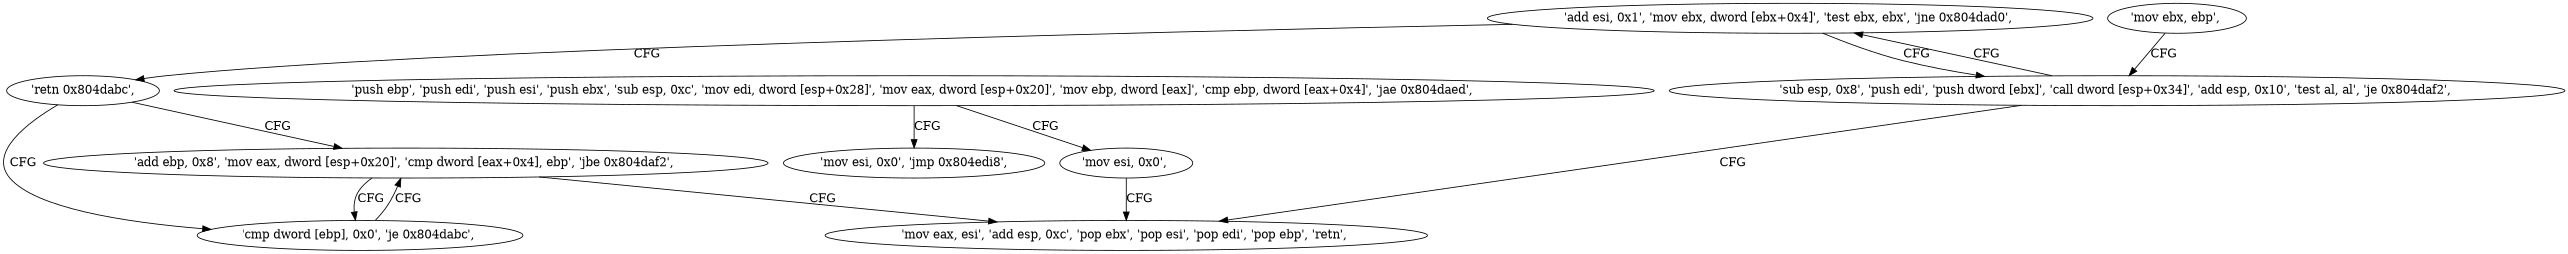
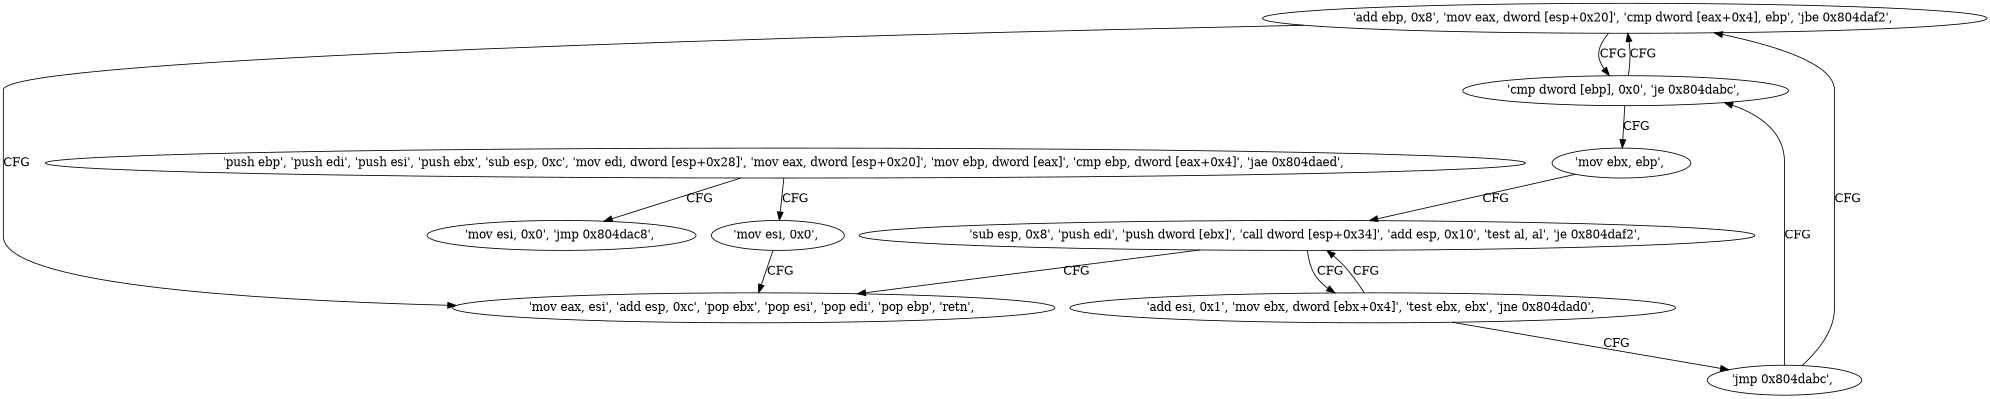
(83, 91) -> (1785, 380)
none -> (1624, 123)
(914, 163) -> (562, 235)
